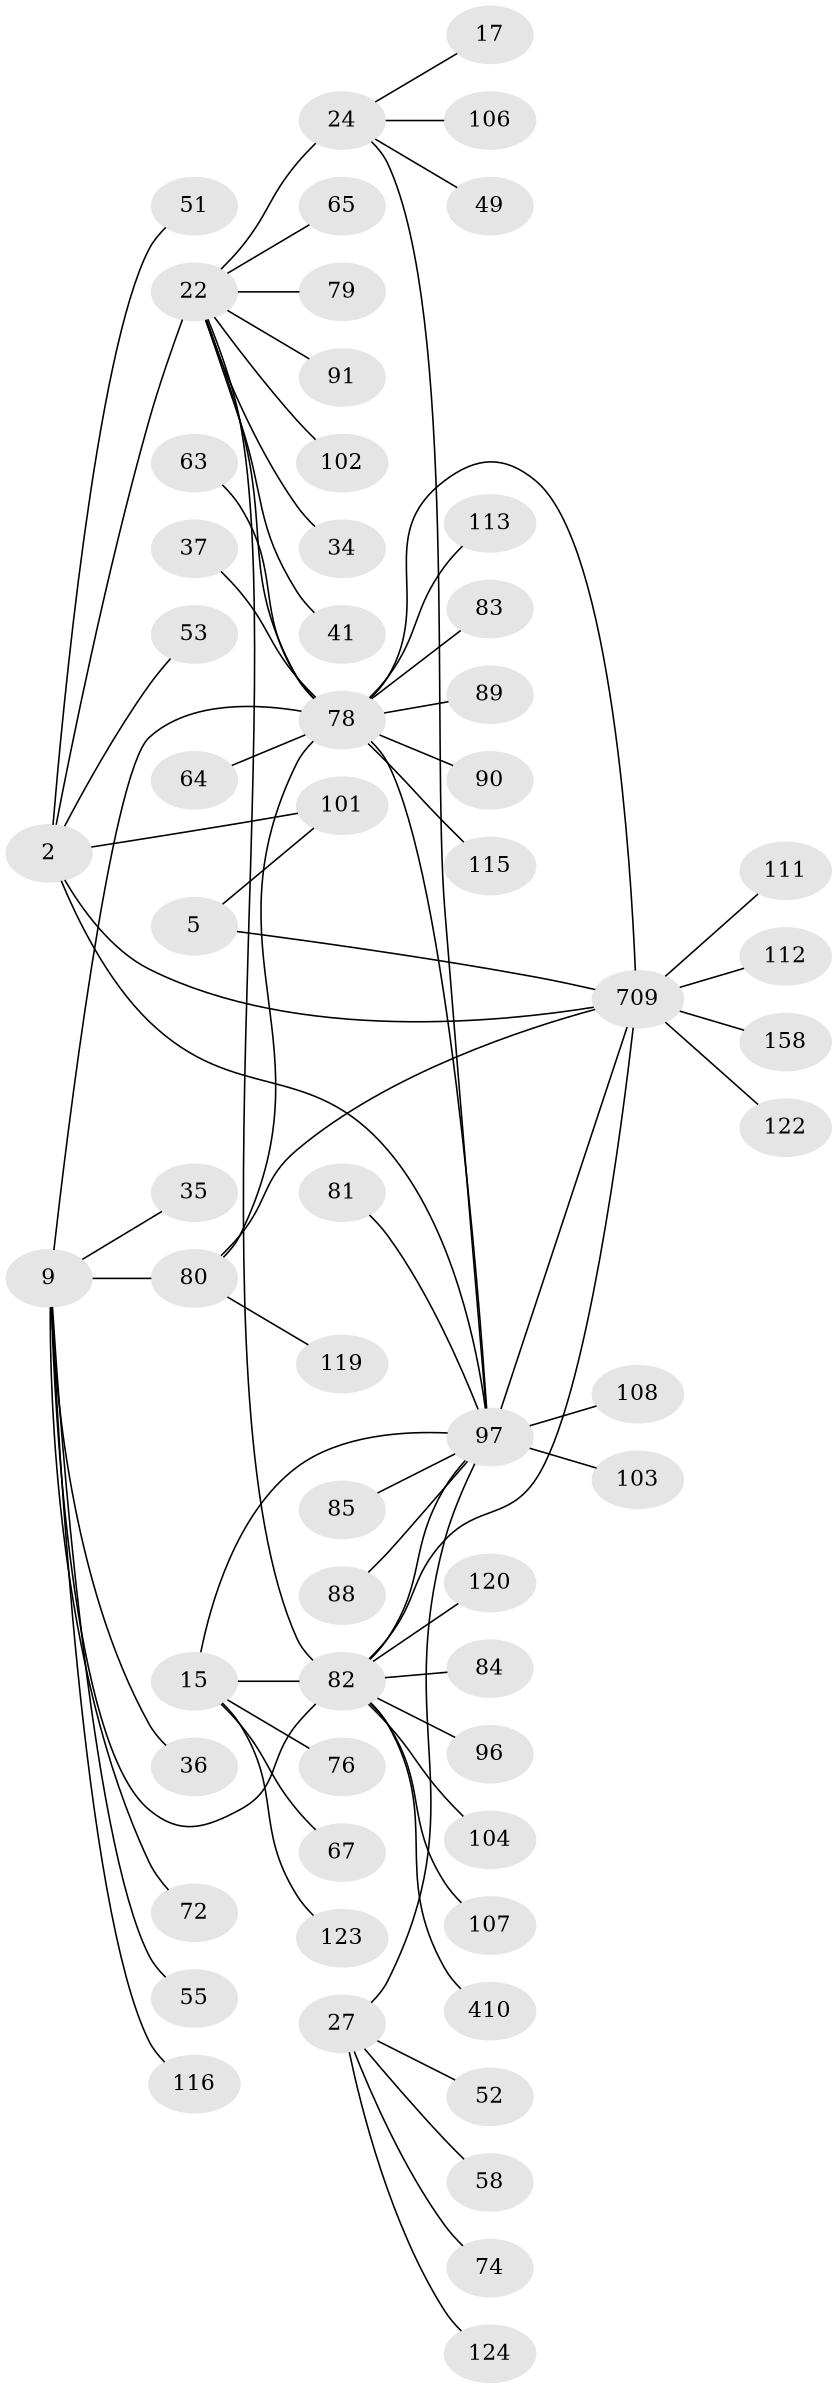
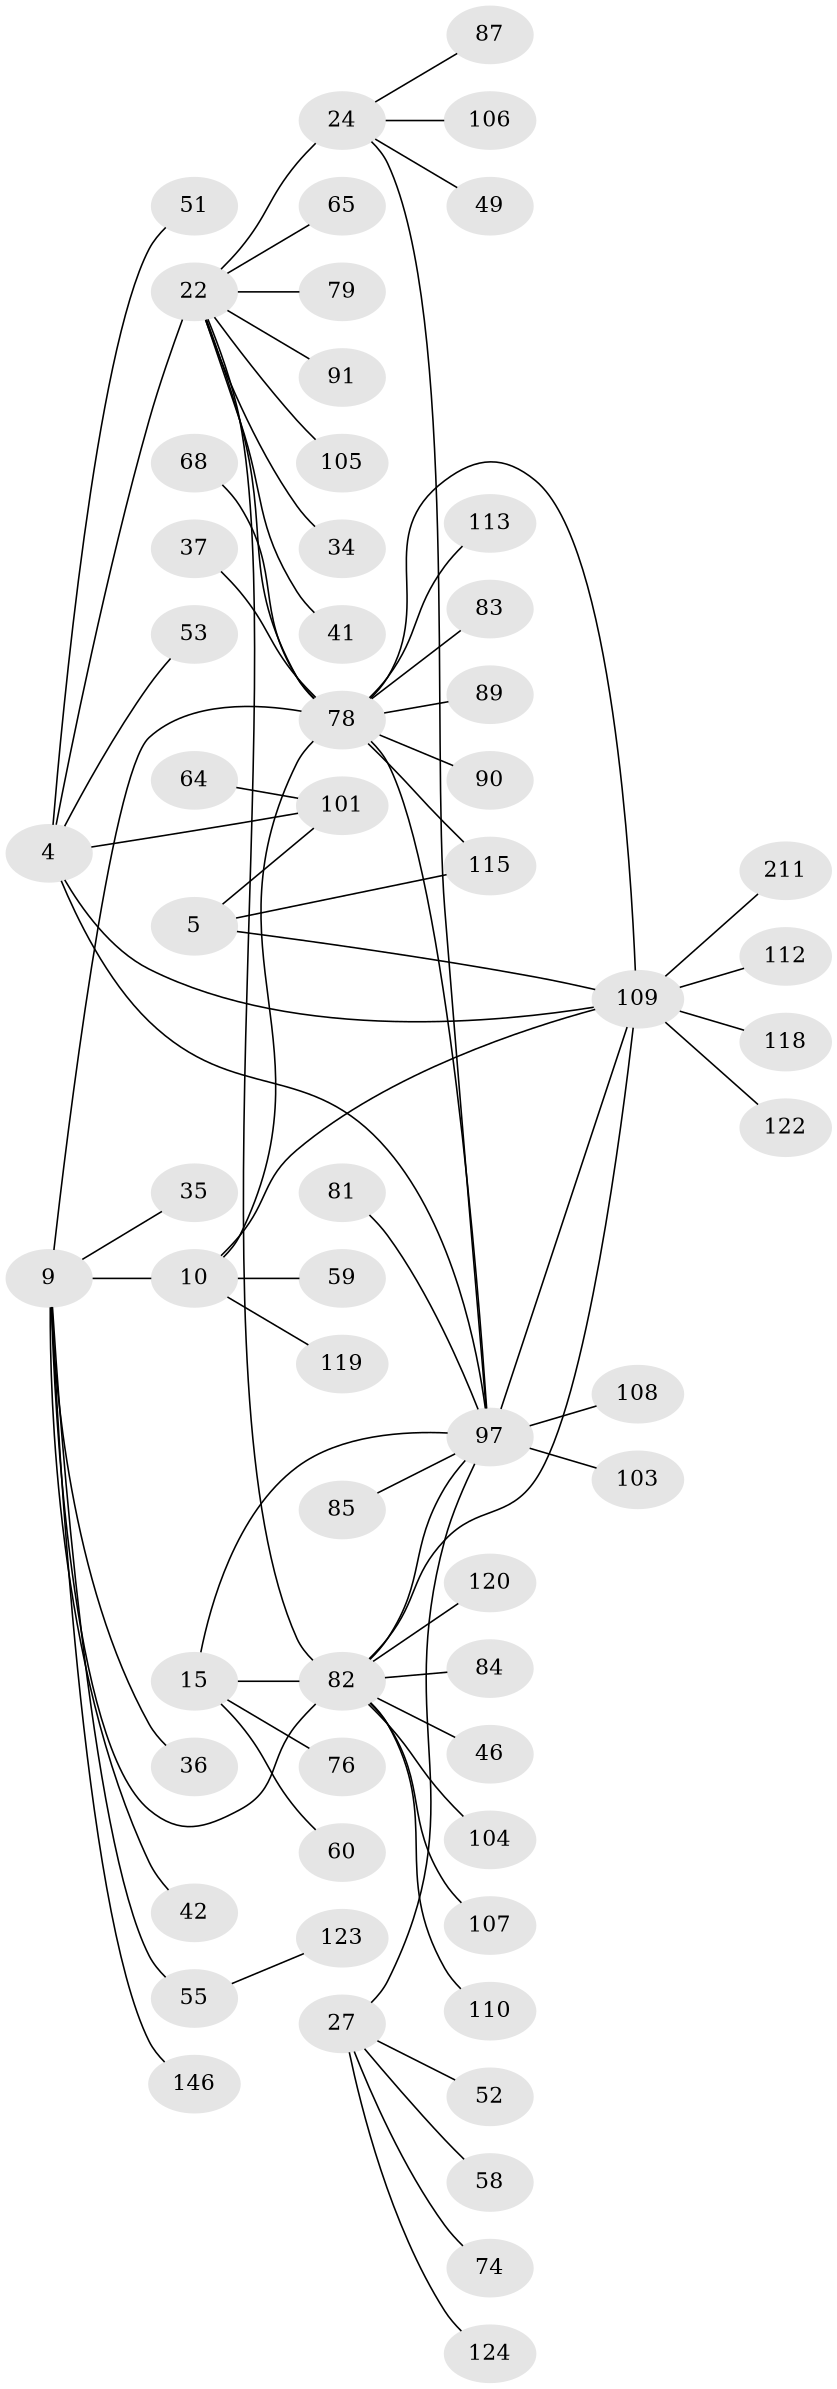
(490, 35) -> (490, 35)
(194, 463) -> (194, 463)
(342, 463) -> (342, 463)
(269, 750) -> (267, 793)
(49, 853) -> (49, 853)
(786, 871) -> (786, 871)
none -> (341, 896)
(638, 999) -> (638, 999)
(786, 1042) -> (786, 1042)
(194, 1278) -> (194, 1278)
none -> (342, 1278)
(342, 1596) -> none
(490, 1754) -> (490, 1754)
(268, 1809) -> (268, 1969)
(342, 1853) -> (342, 1853)
(194, 1913) -> (194, 1913)
(490, 2011) -> (490, 2011)
(194, 2084) -> (194, 2084)
